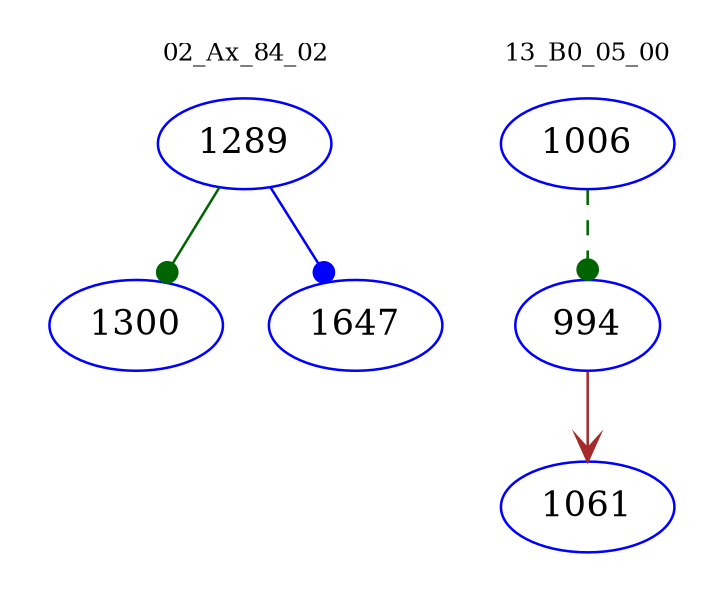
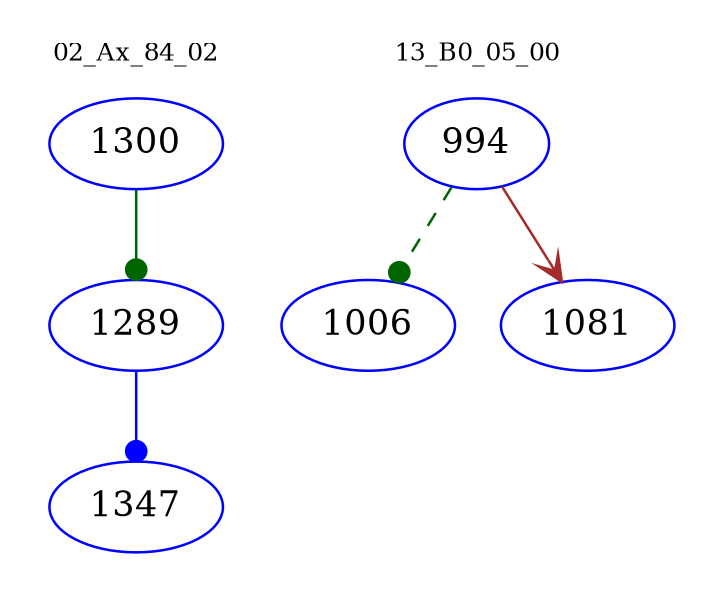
(196, 225) -> (136, 225)
(588, 225) -> (428, 225)
(356, 325) -> (136, 507)
(588, 507) -> (588, 325)
